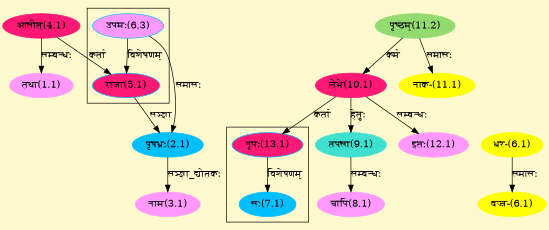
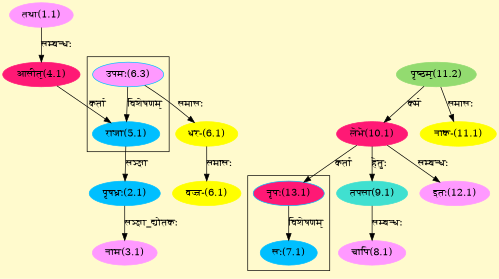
(41, 52) -> (41, 41)
(173, 79) -> (164, 98)
(126, 85) -> (126, 134)
